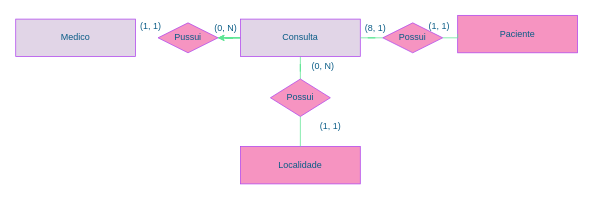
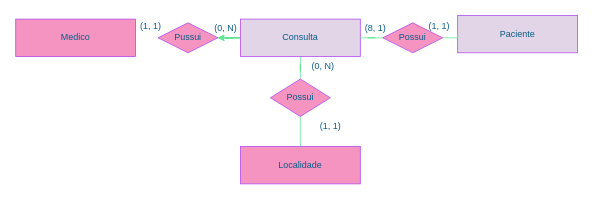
(518, 34) -> (518, 34)
(75, 38) -> (75, 38)
